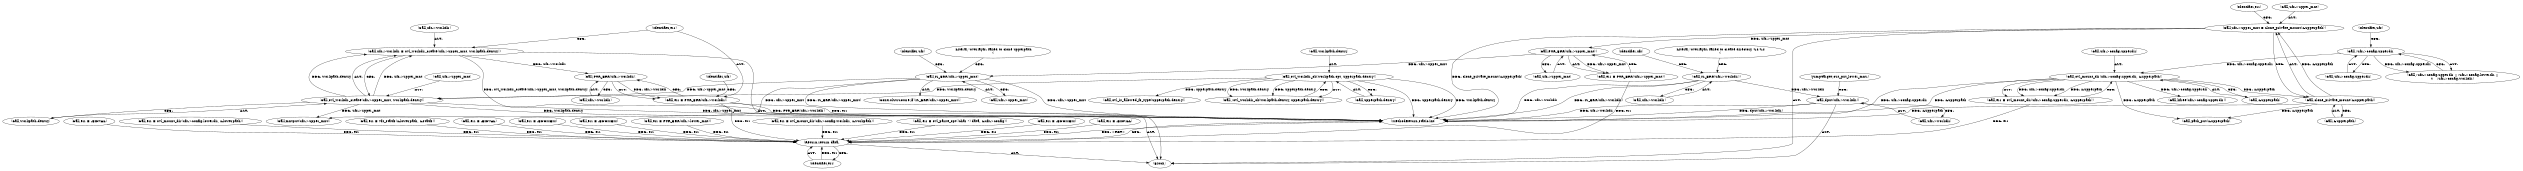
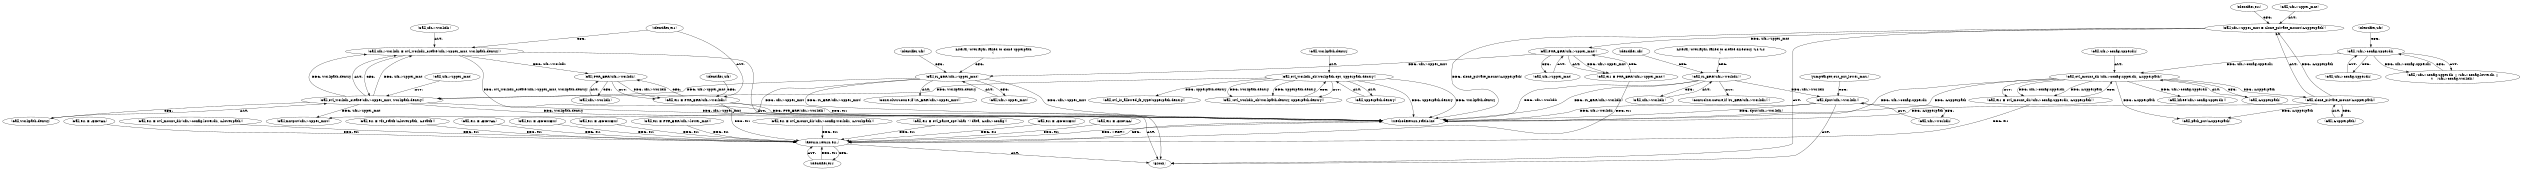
(2278, 72) -> none
(1373, 90) -> (1373, 90)
none -> (1731, 100)
(822, 143) -> (822, 143)
